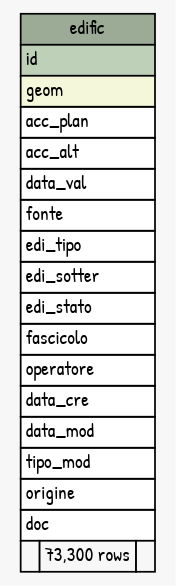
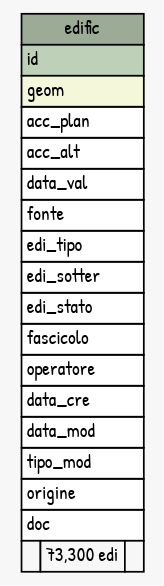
(88, 555) -> (83, 555)
